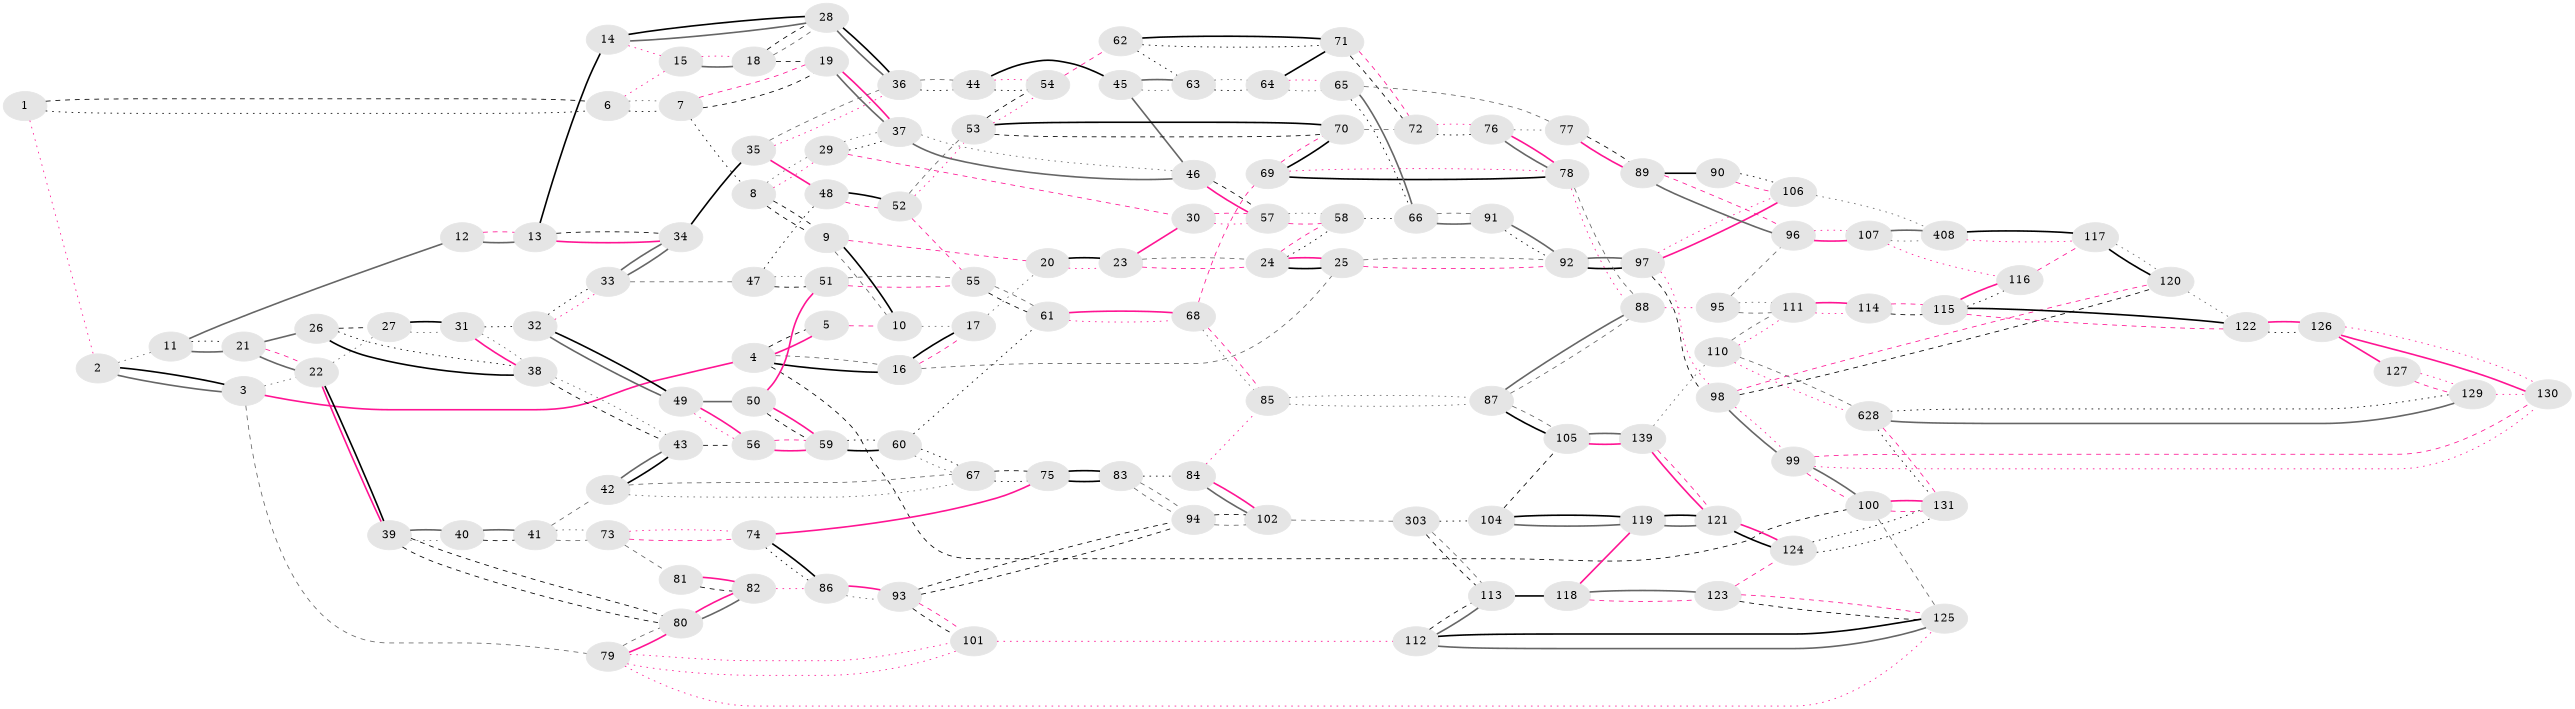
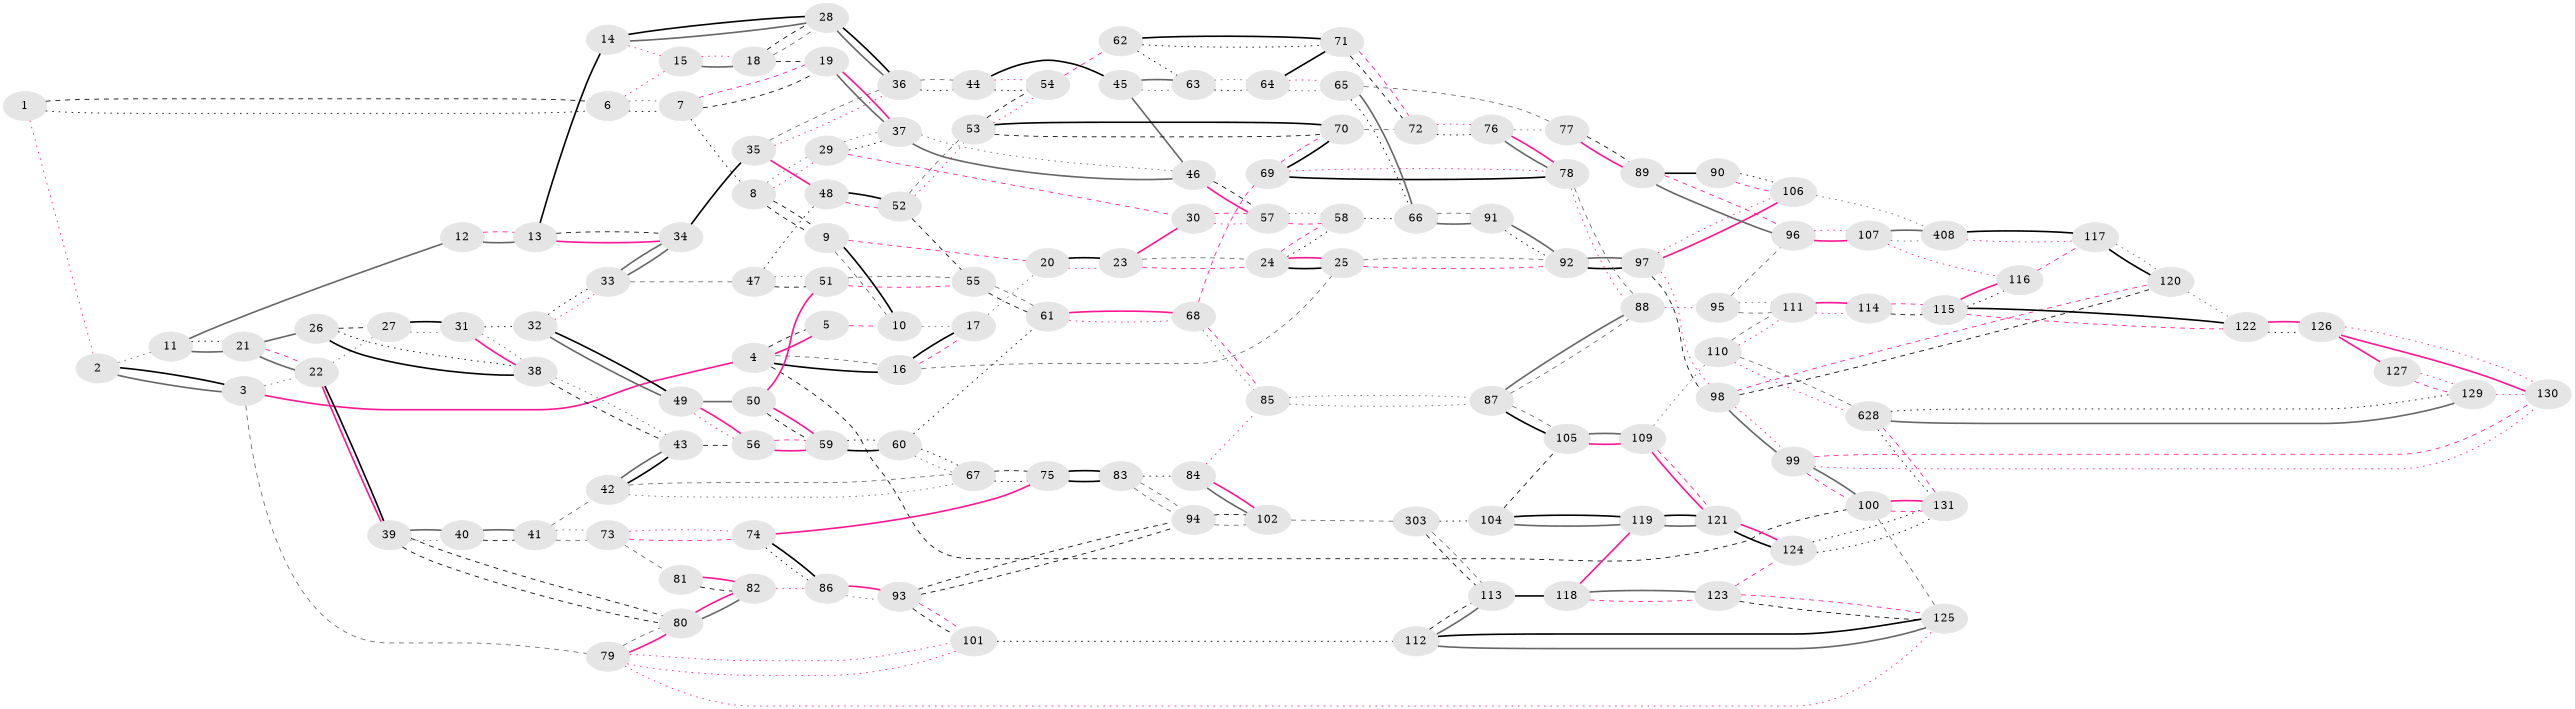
(937, 244) -> (937, 244)
(1643, 439) -> (1643, 439)
(1195, 641) -> (1195, 641)
